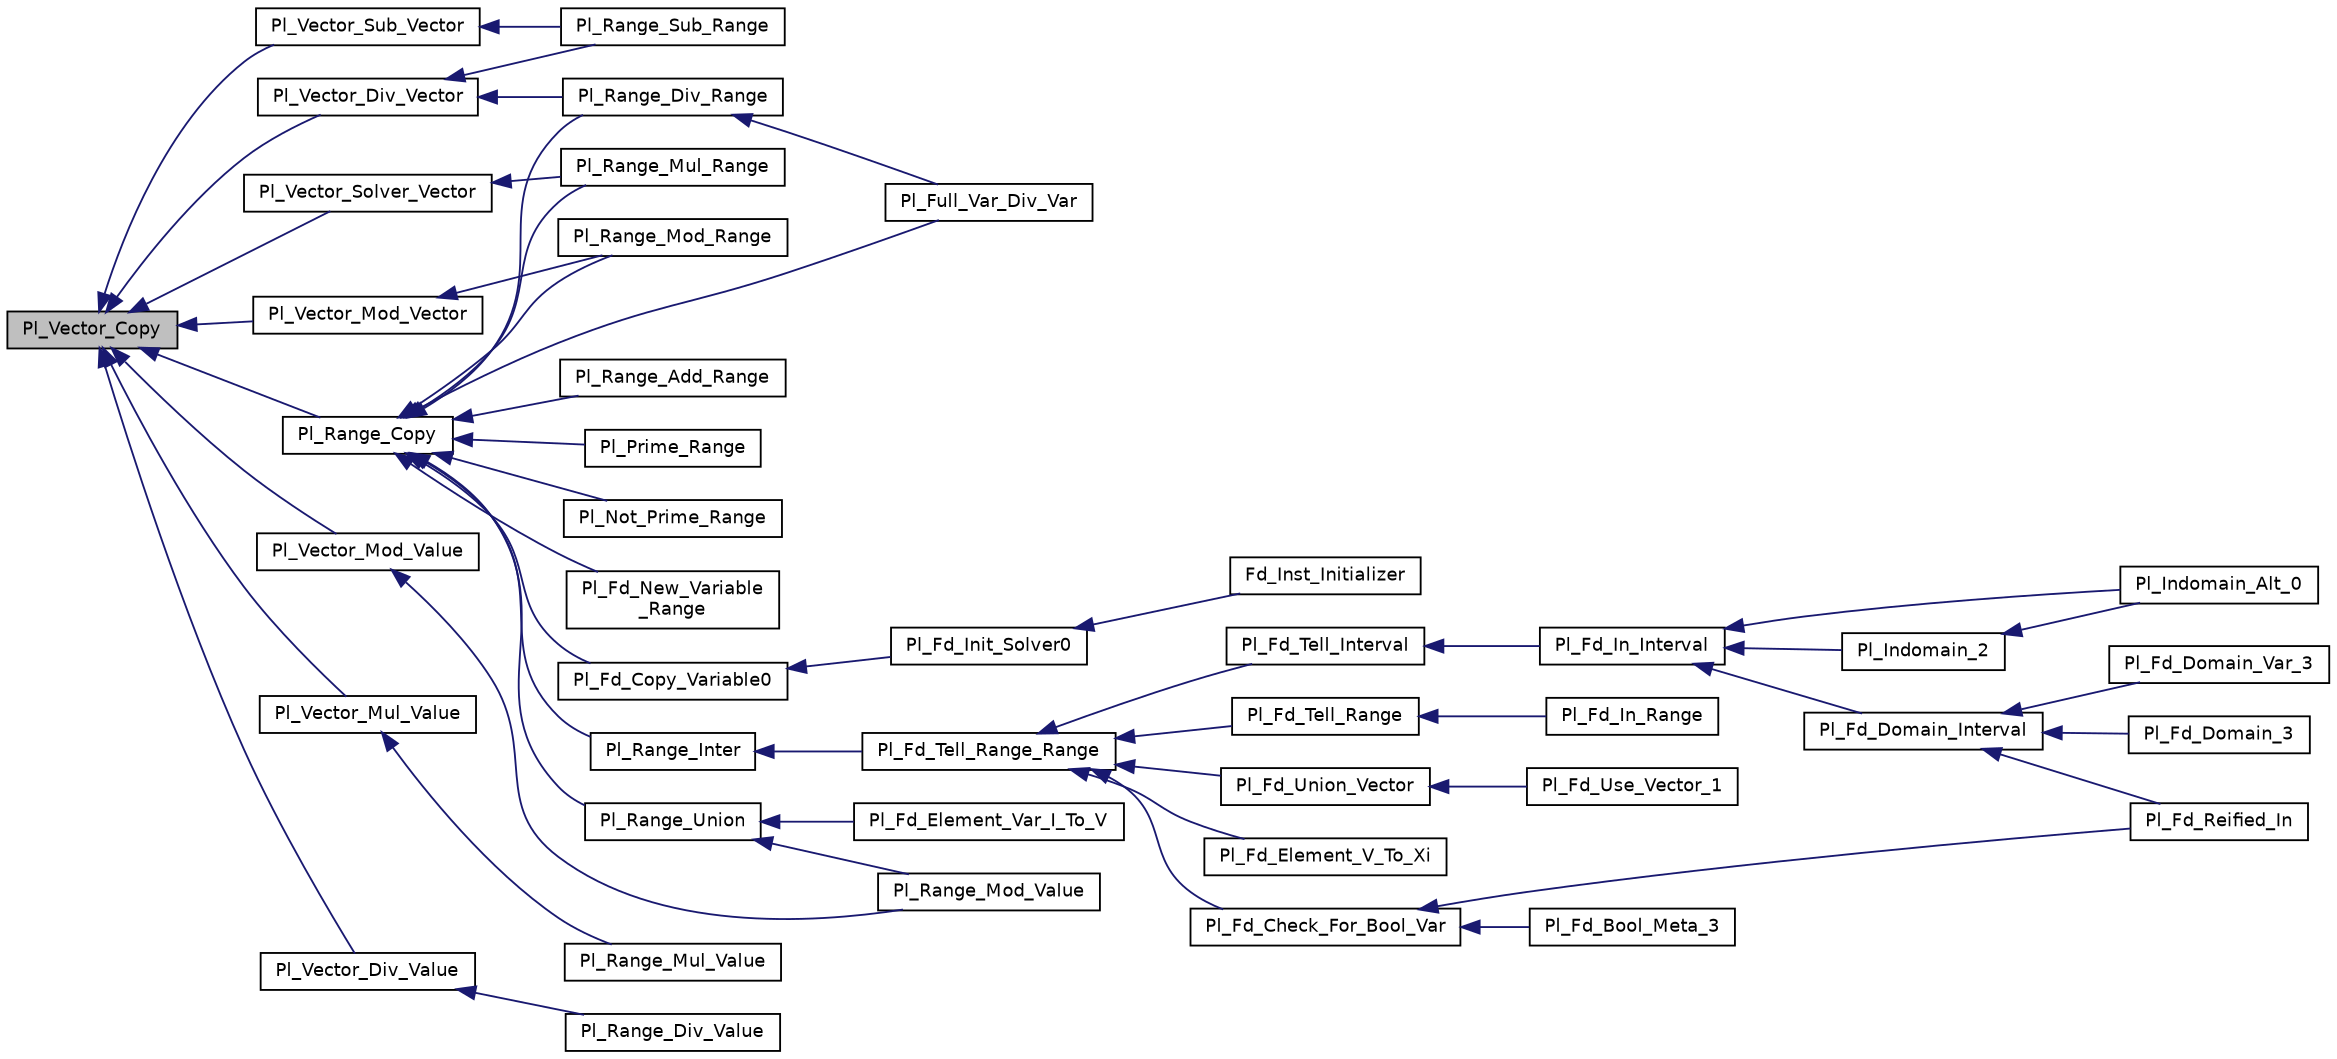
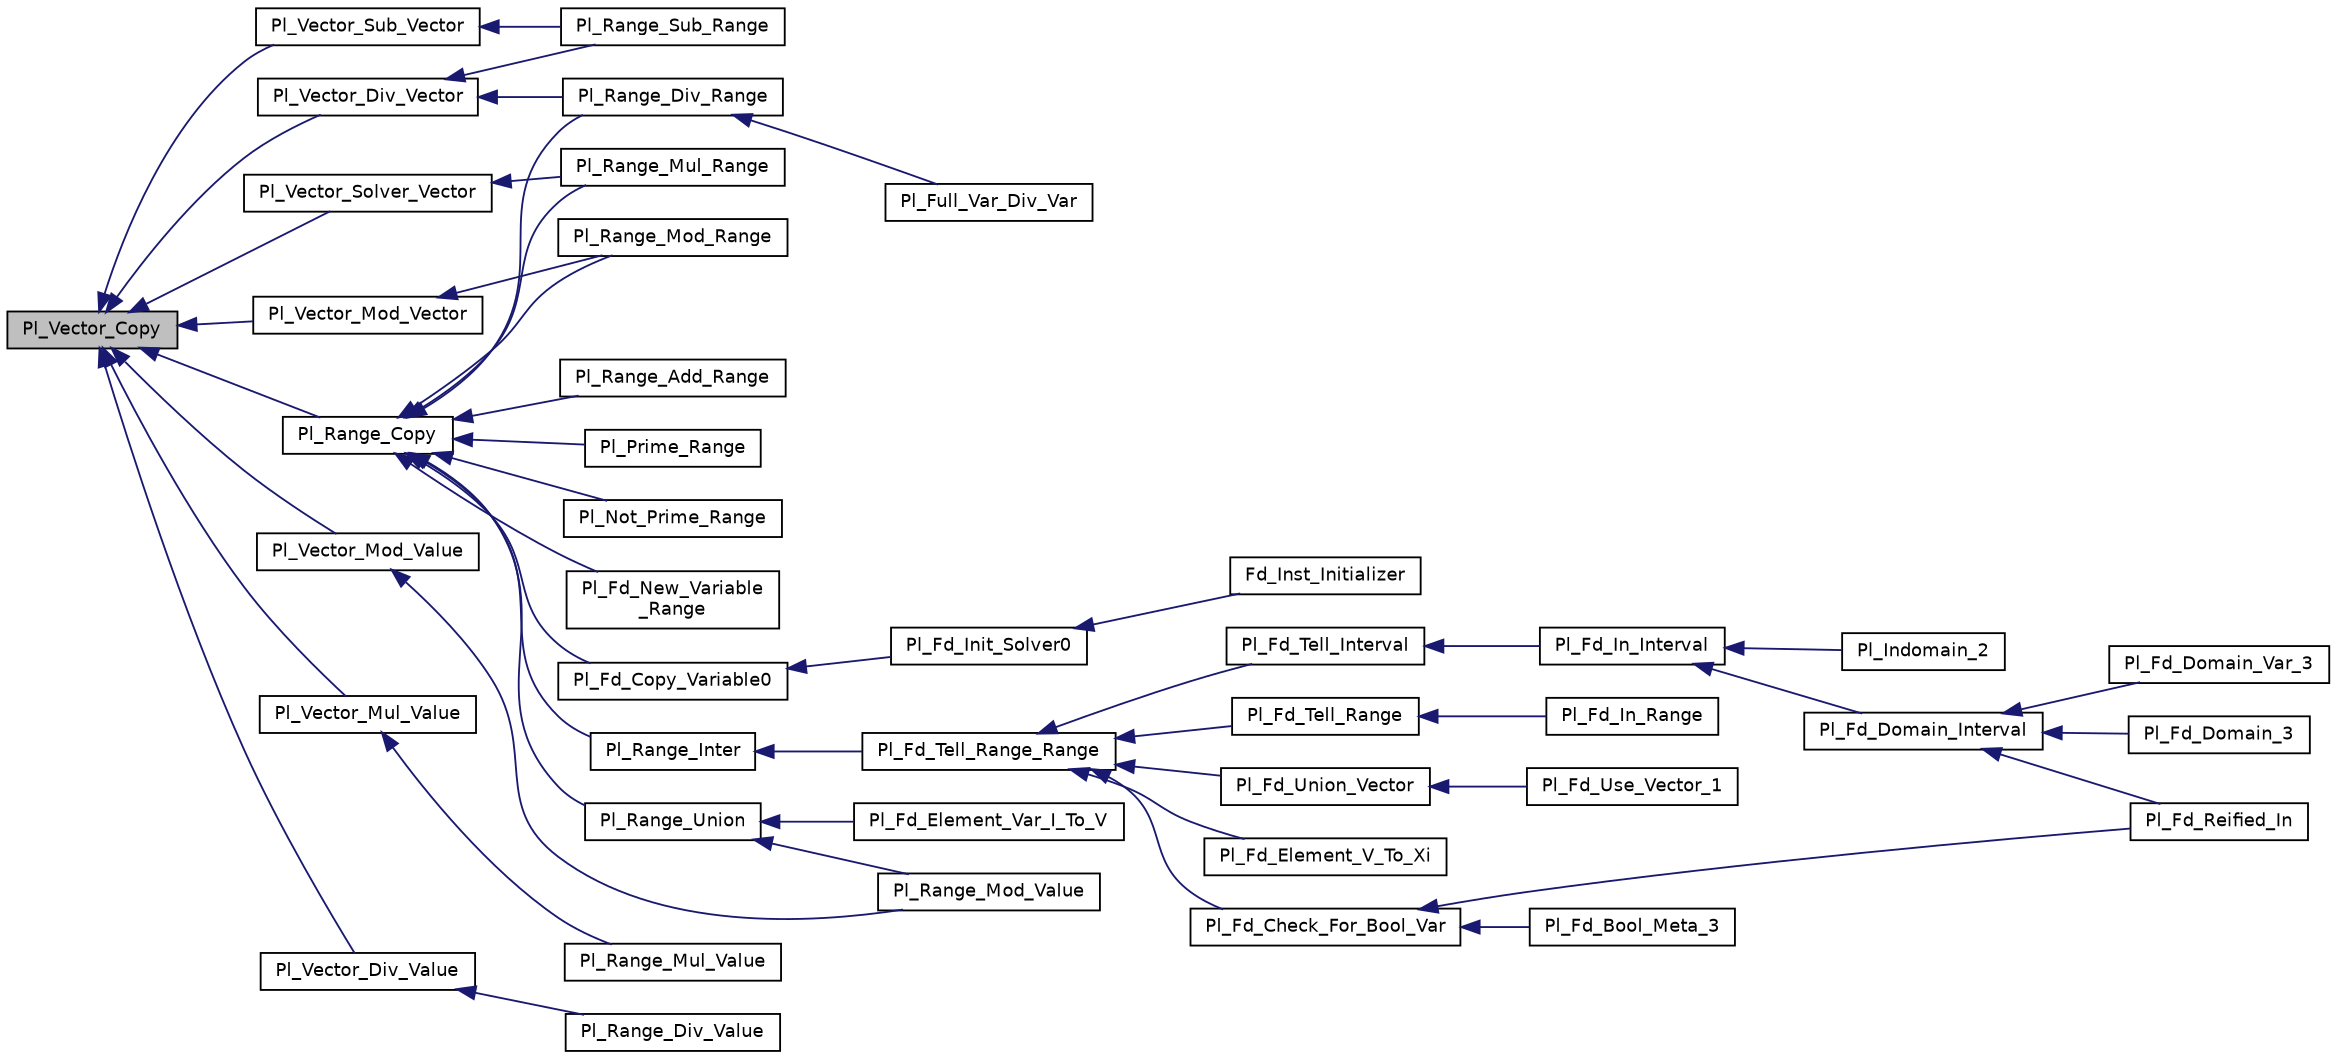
(675, 305) -> none
(2219, 585) -> none
